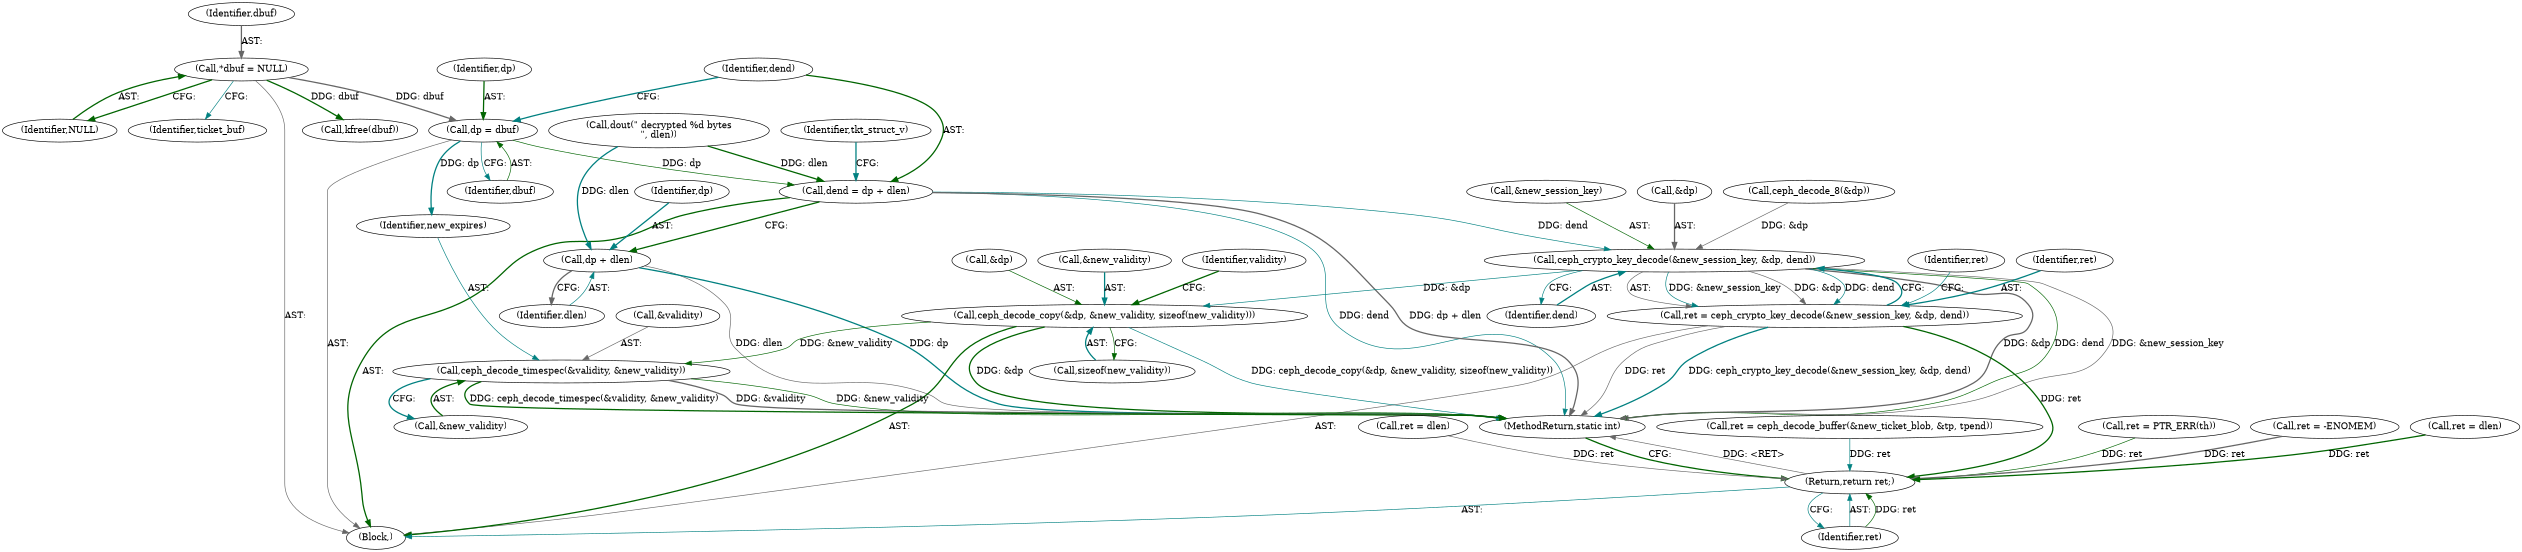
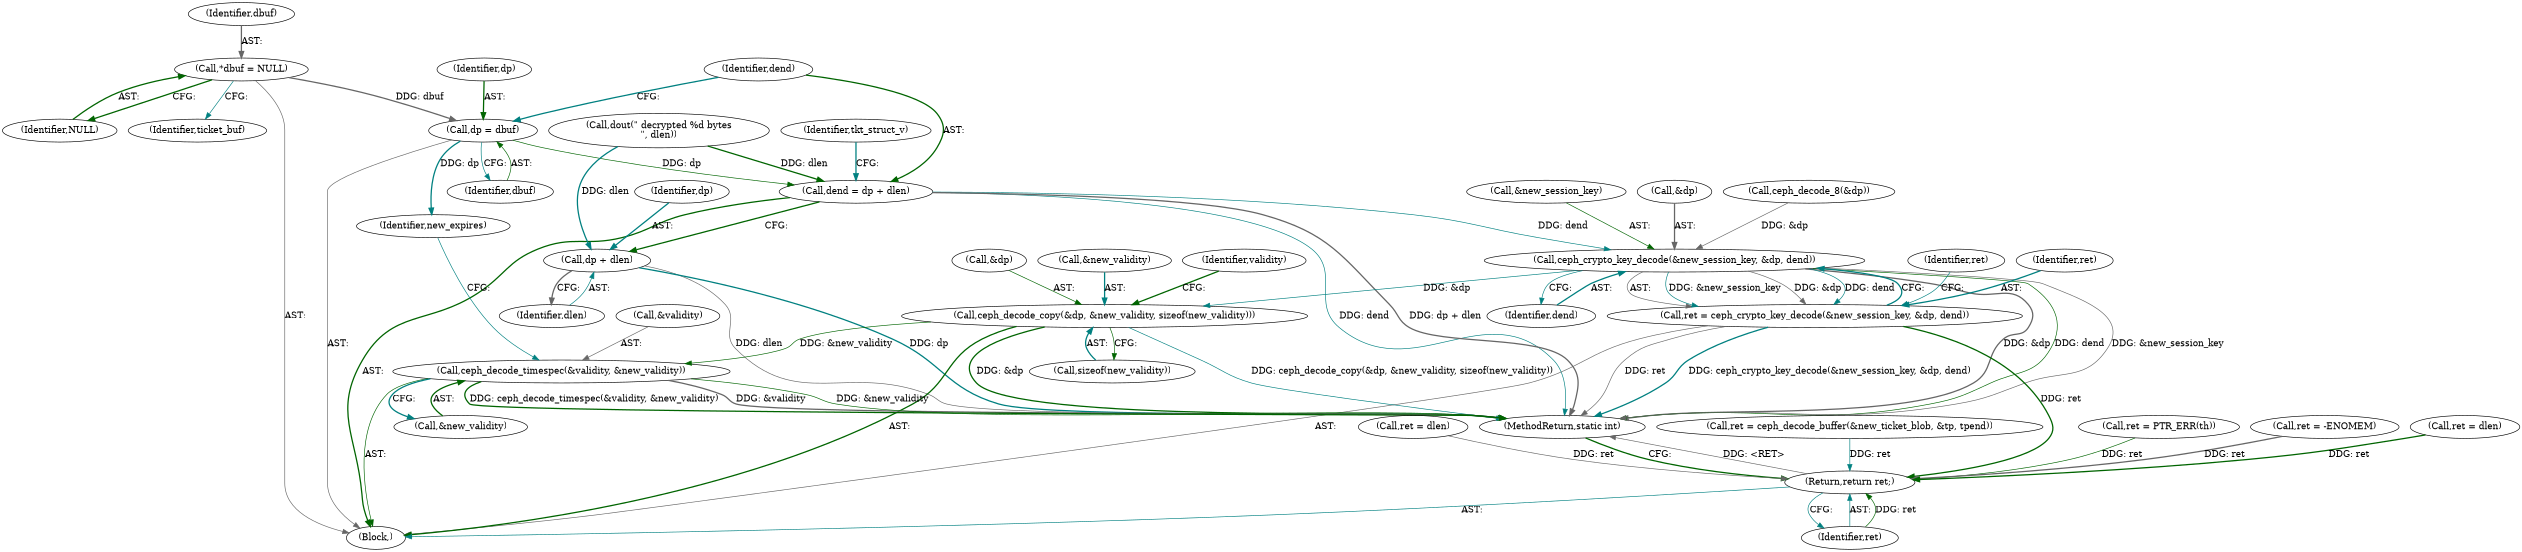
(360, 131) -> none
(480, 288) -> (480, 288)
none -> (368, 433)
